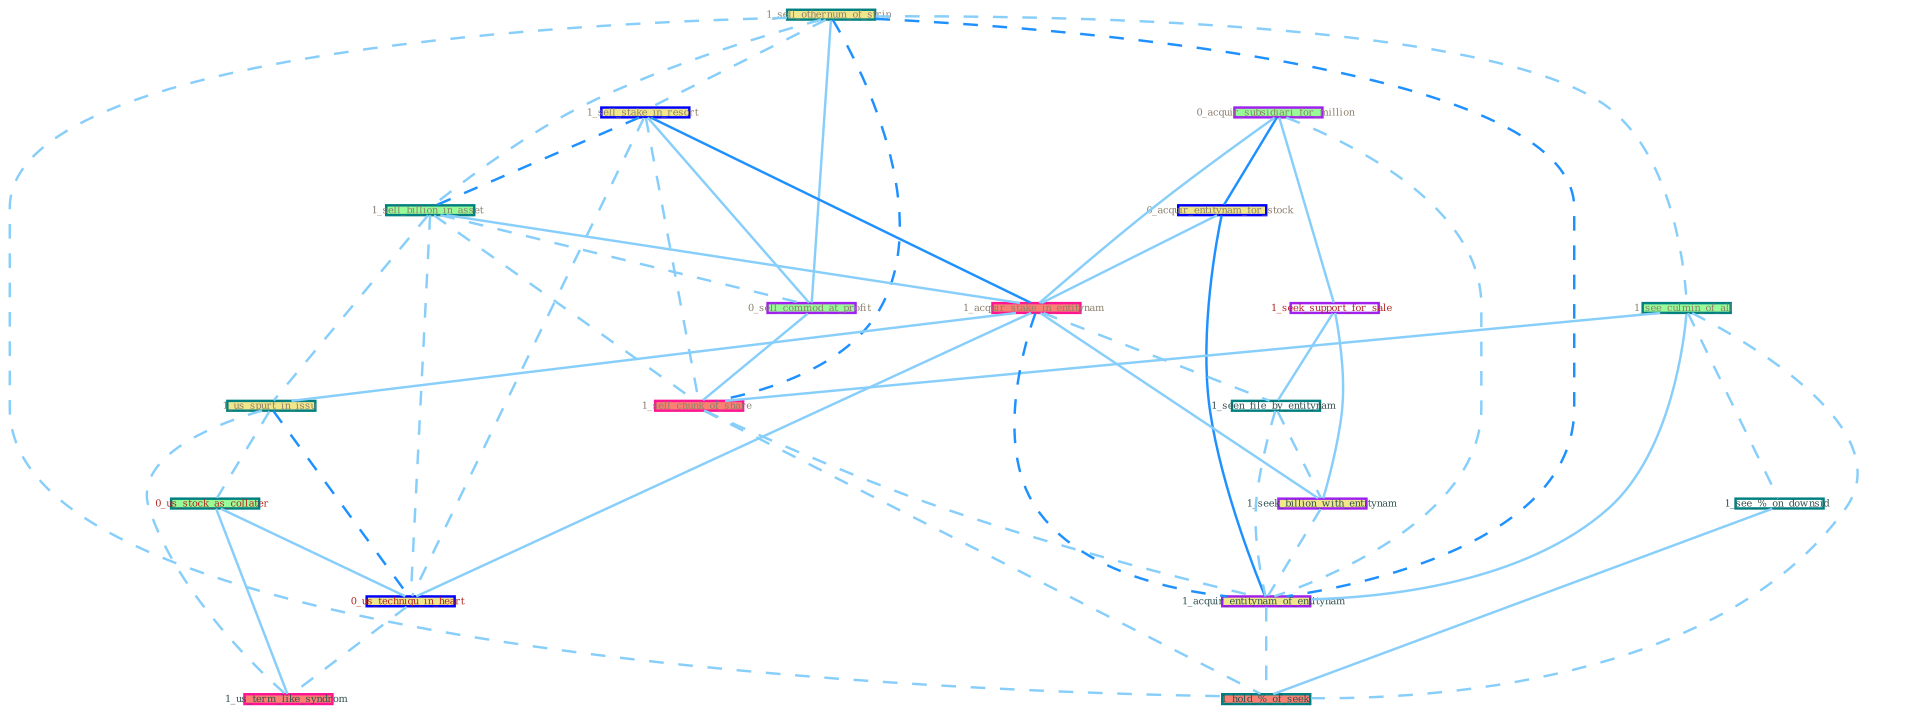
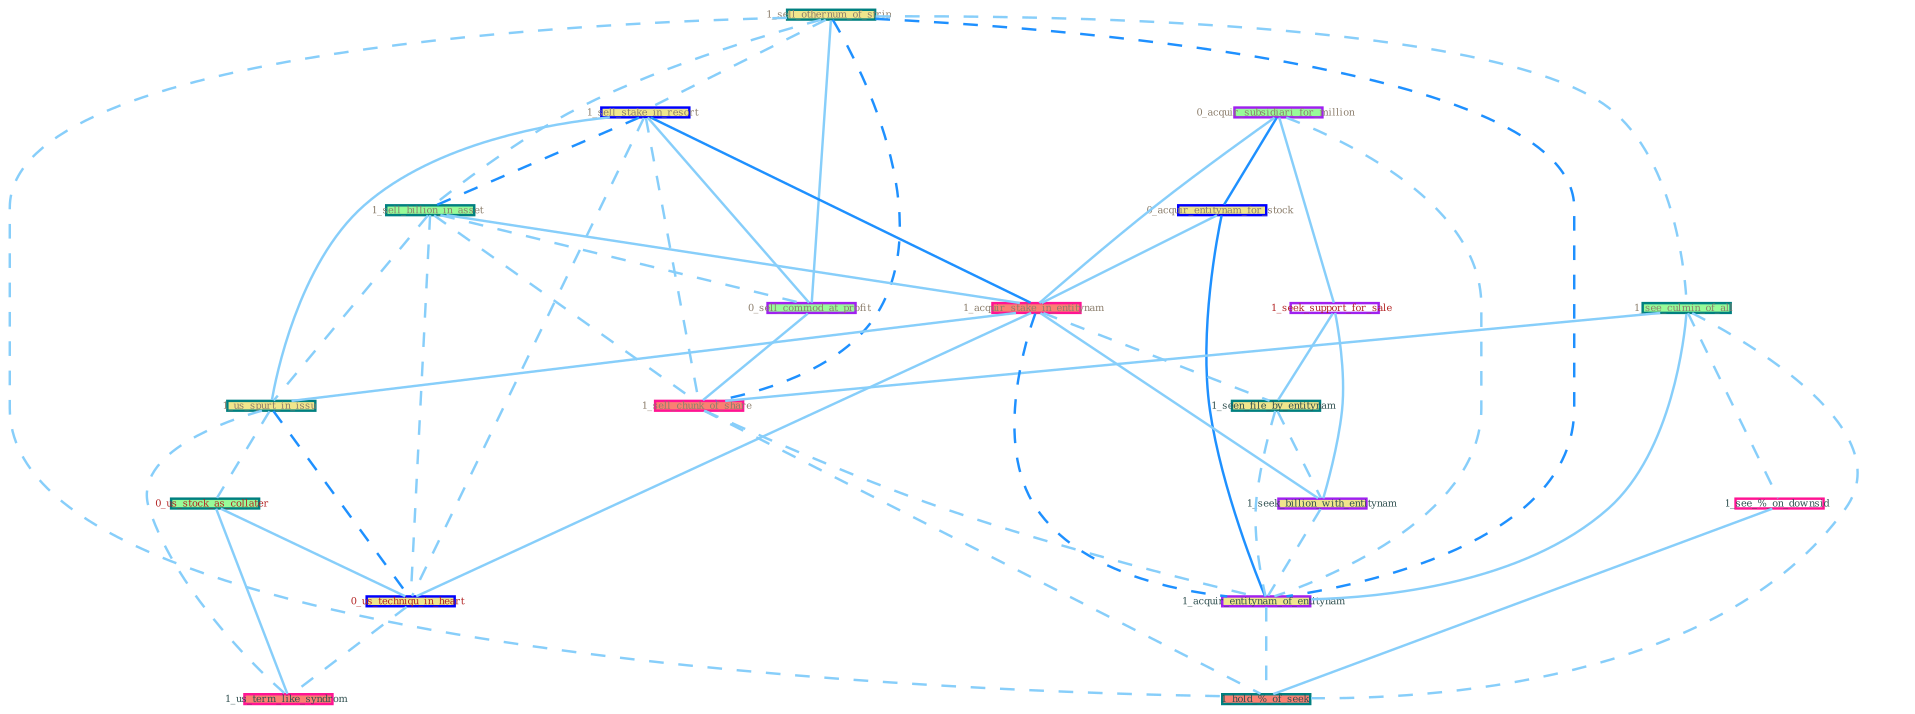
none -> (382, 192)
(1276, 406) -> (1276, 406)
(1780, 504) -> (1780, 504)
